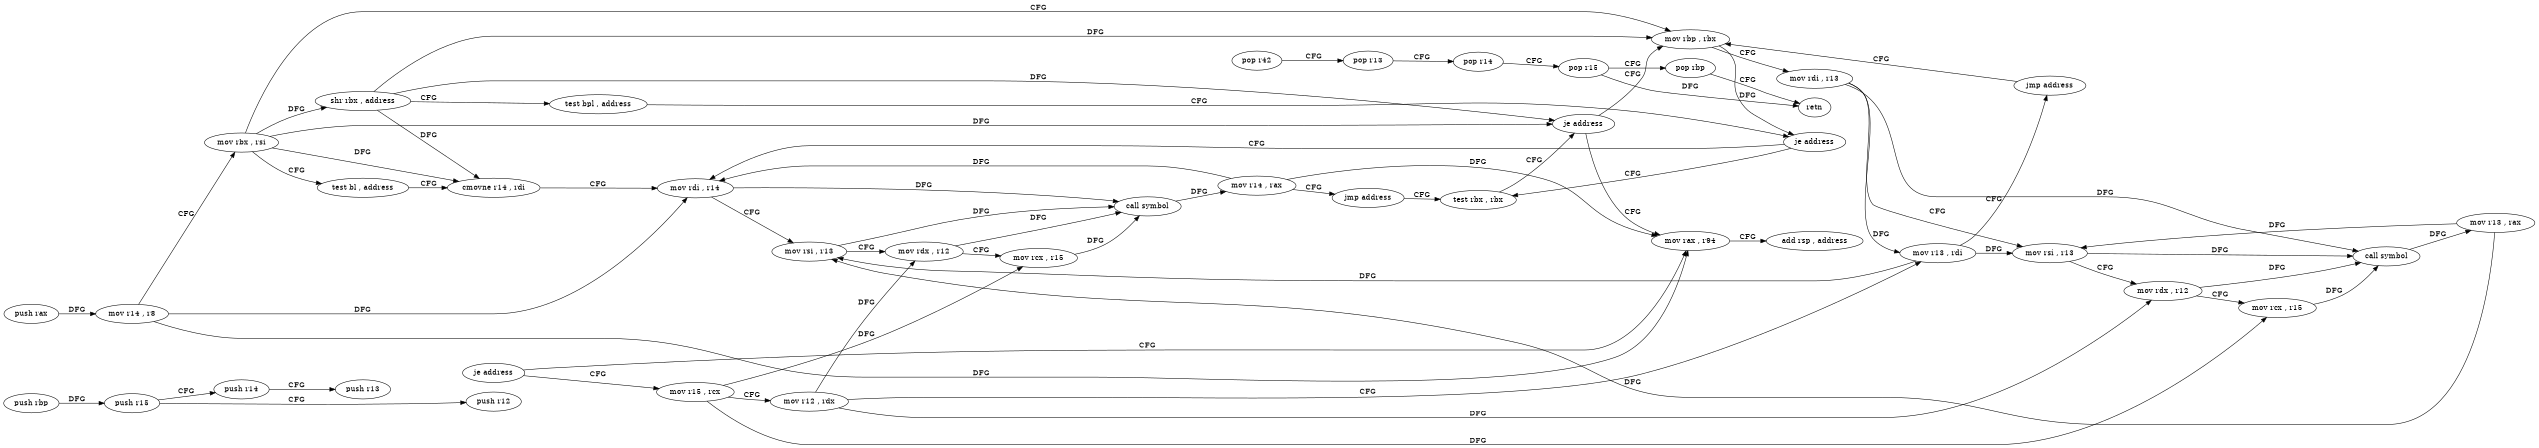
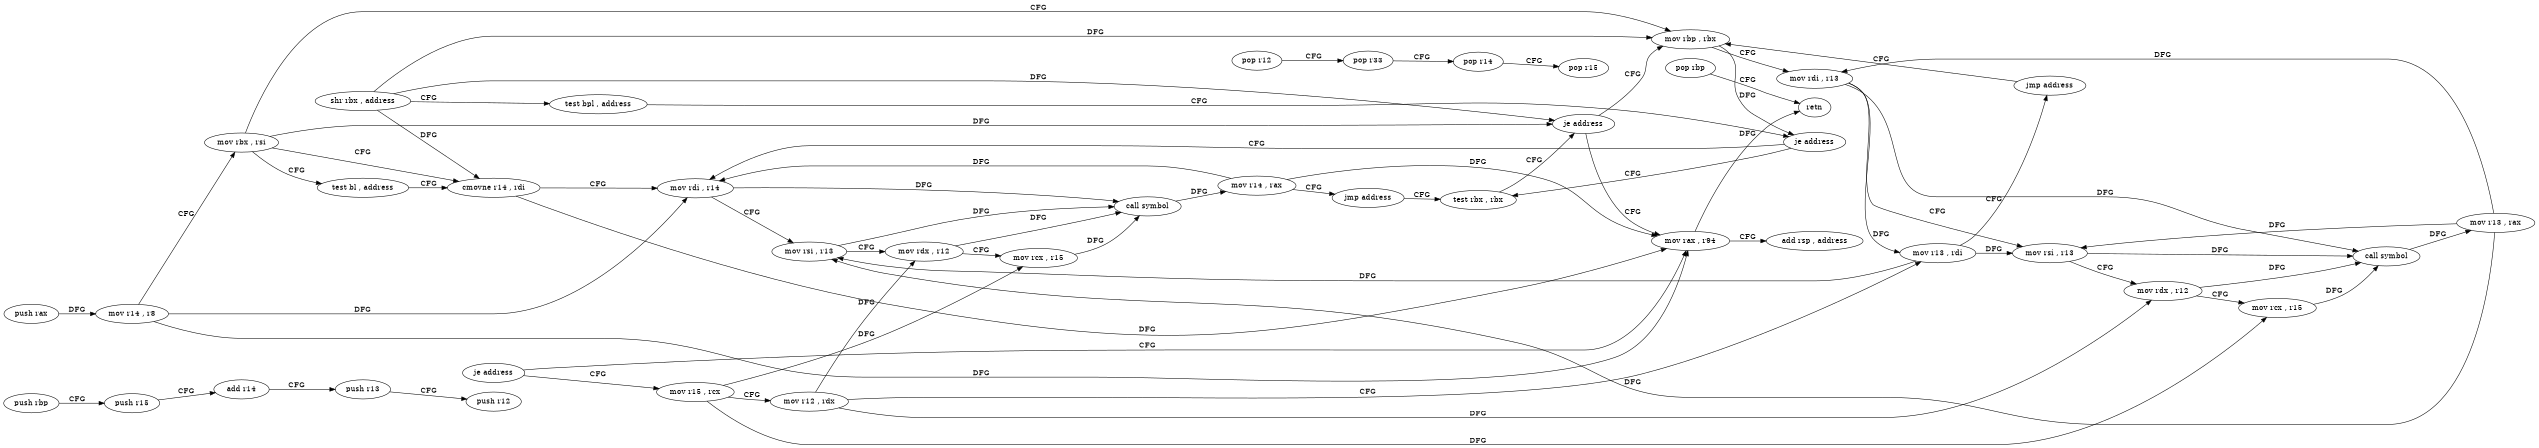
none -> (2217, 59)
(1257, 61) -> (1257, 61)
(1368, 61) -> (1368, 61)
(1634, 68) -> none
(1696, 96) -> (1732, 166)
(288, 118) -> none
(363, 152) -> (363, 152)
none -> (1084, 331)
(242, 389) -> (242, 389)
(77, 399) -> (77, 399)
(310, 404) -> (426, 395)
